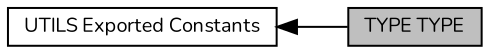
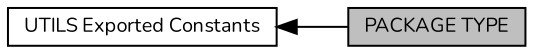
(415, 27) -> (437, 27)
